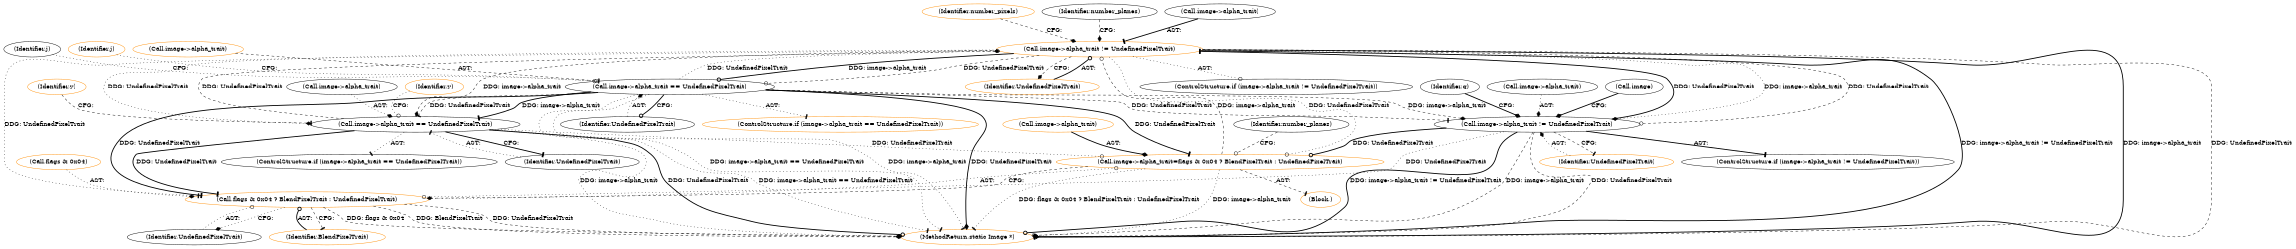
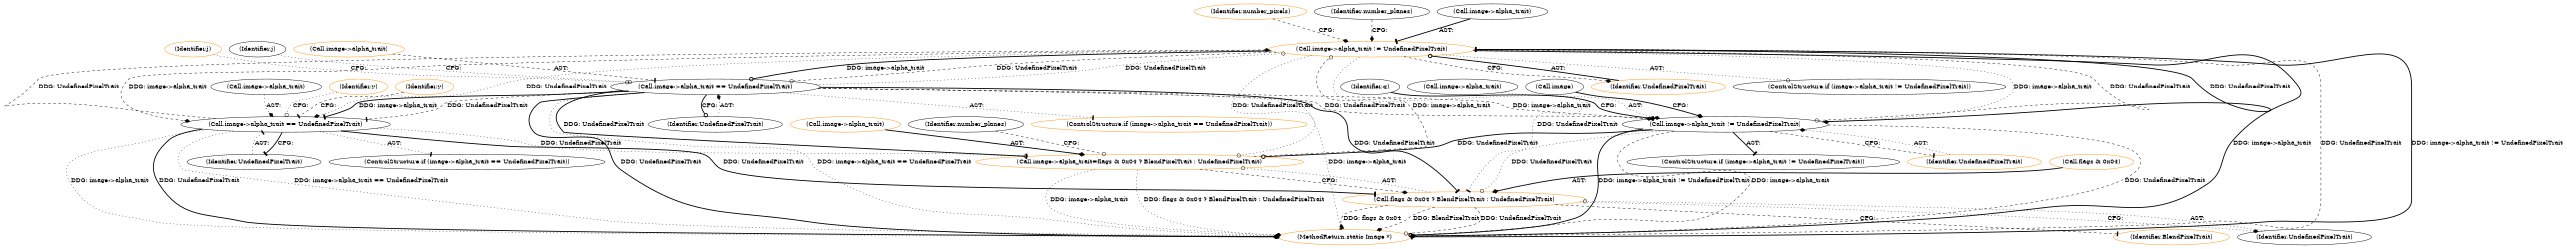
(94, 185) -> (1780, 173)
(1321, 200) -> none
(298, 222) -> none
